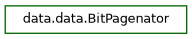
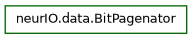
(96, 20) -> (96, 20)
